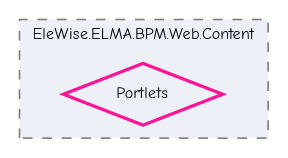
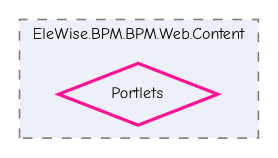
(144, 35) -> (139, 35)
